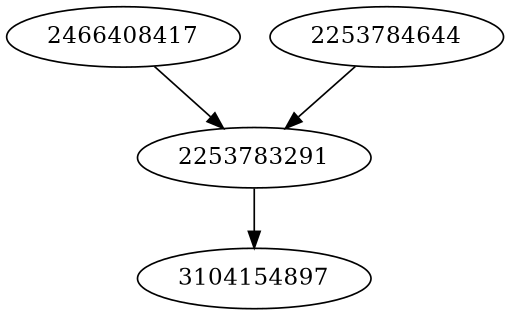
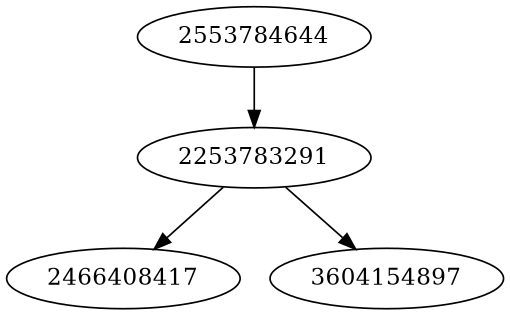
(387, 37) -> (254, 37)
(183, 92) -> (195, 212)
(254, 279) -> (387, 279)
